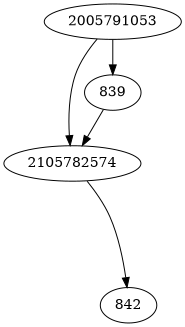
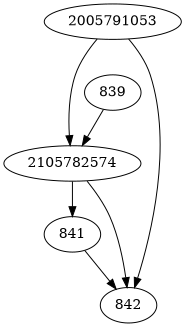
(113, 52) -> (160, 156)
none -> (72, 234)
